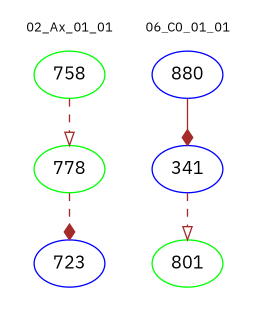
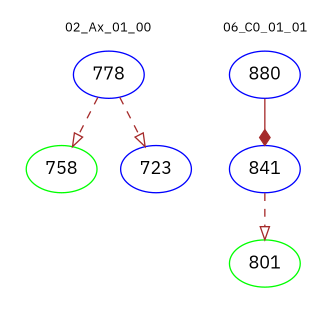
(70, 28) -> (109, 28)
(69, 116) -> (88, 116)
(69, 169) -> (109, 75)
(187, 169) -> (265, 169)
(69, 209) -> (129, 116)
